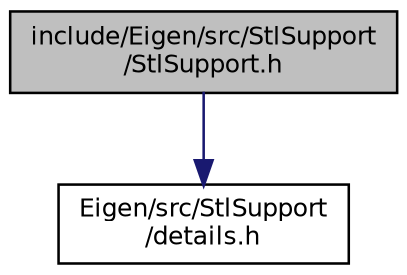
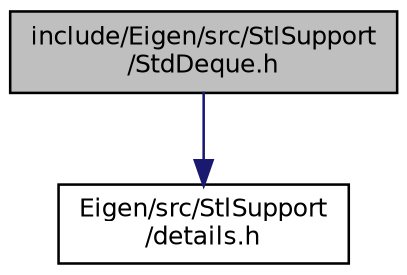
(204, 52) -> (204, 52)
